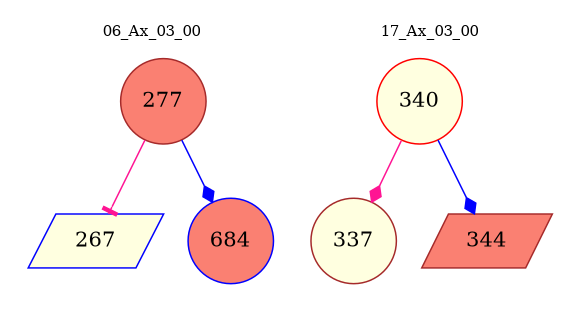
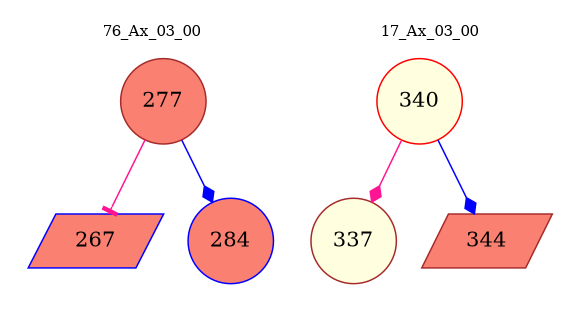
(152, 32) -> (152, 32)
(96, 241) -> (96, 241)
(231, 241) -> (231, 241)
